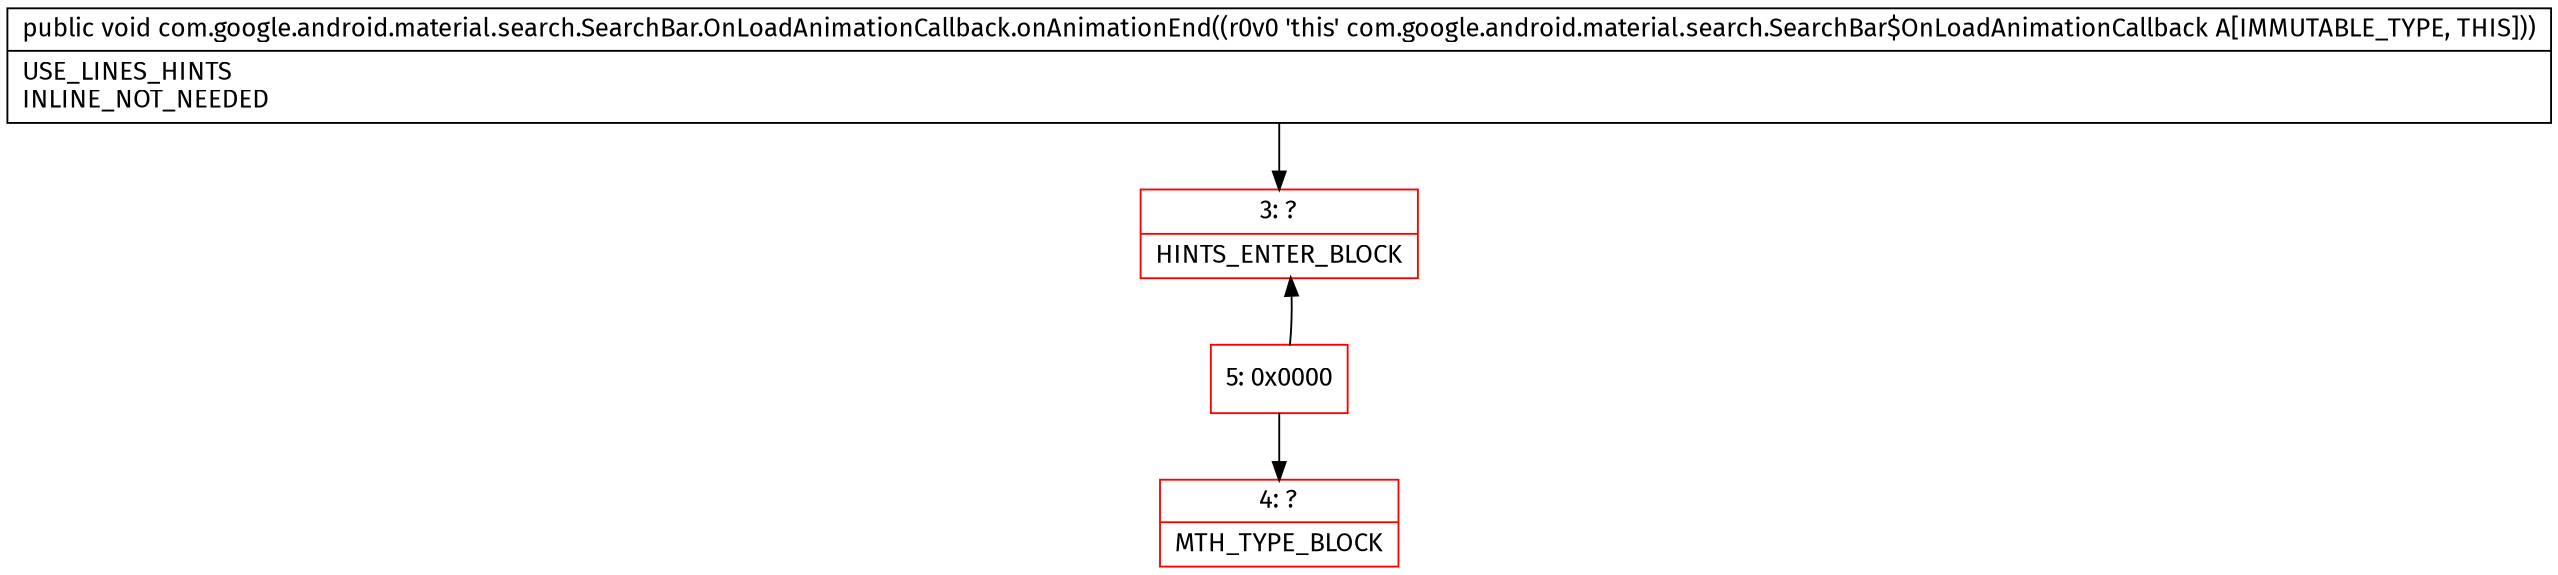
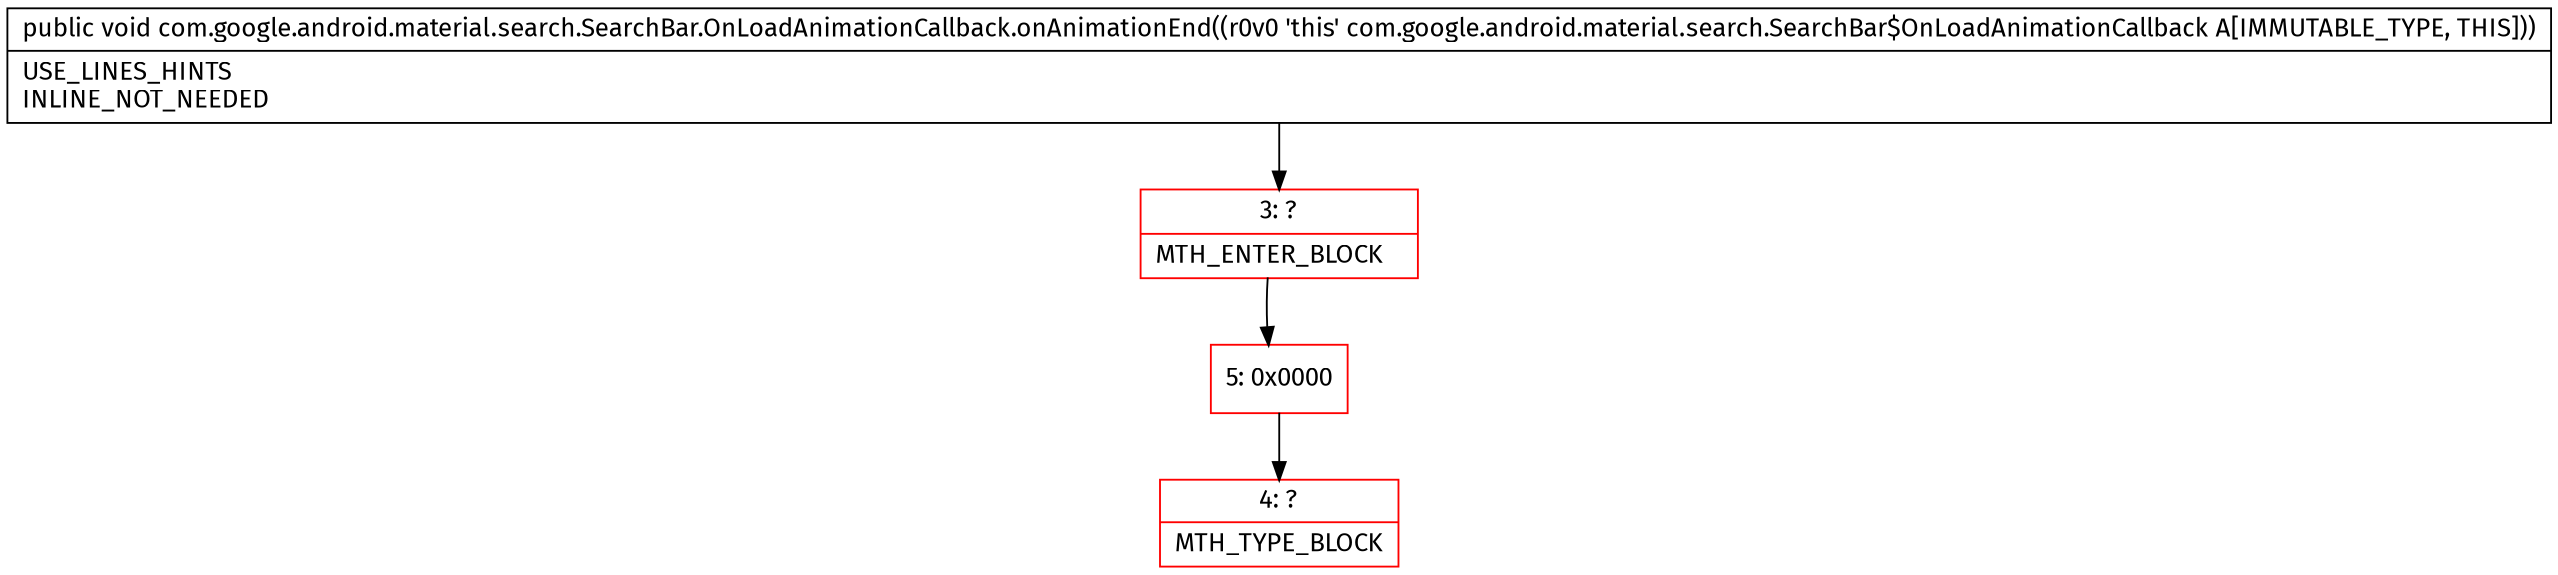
(1279, 255) -> (1270, 255)
(1291, 321) -> (1267, 302)
